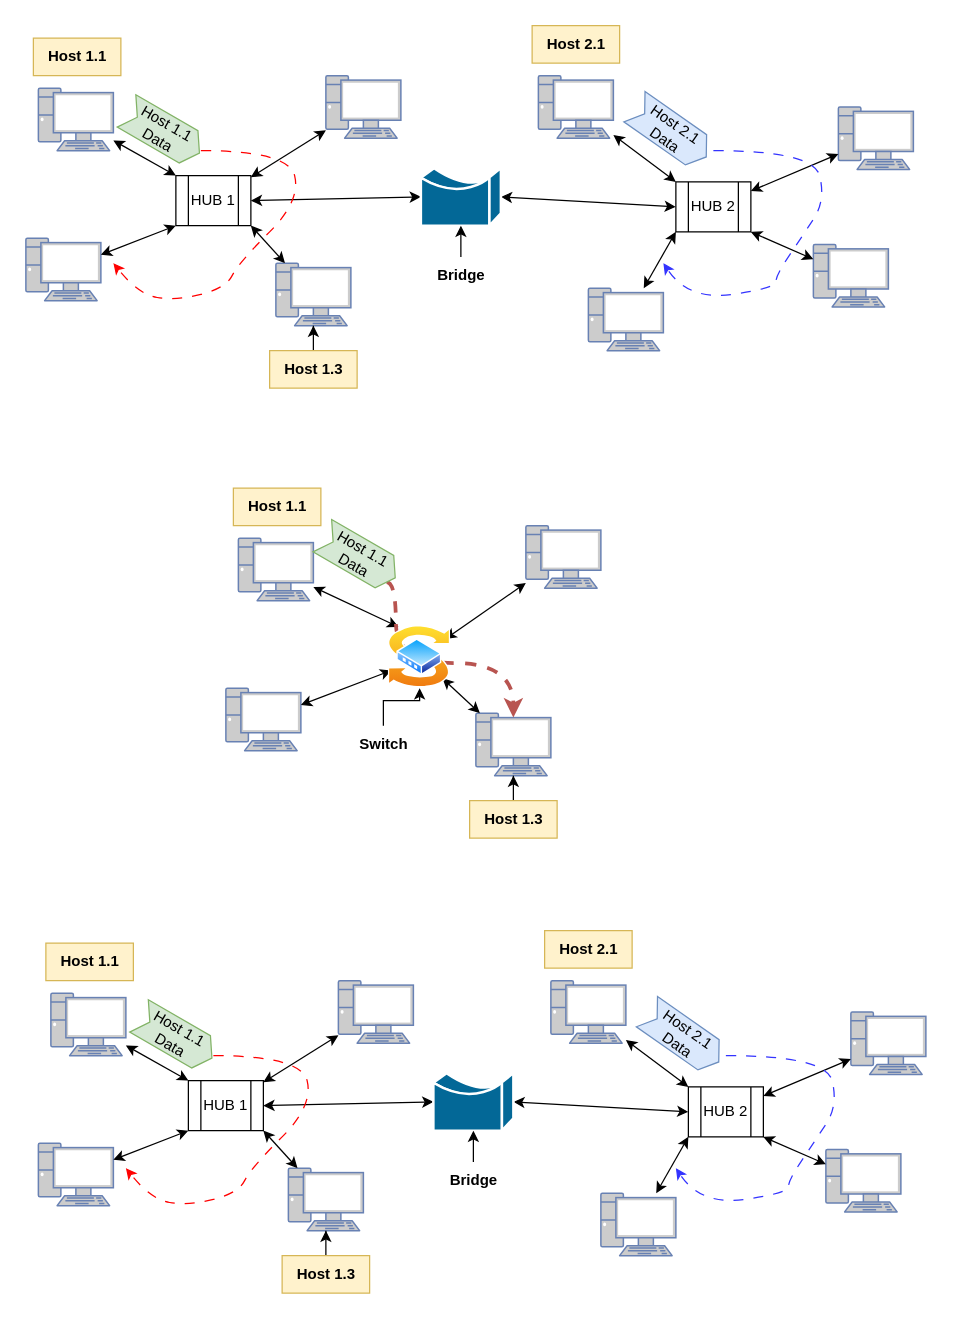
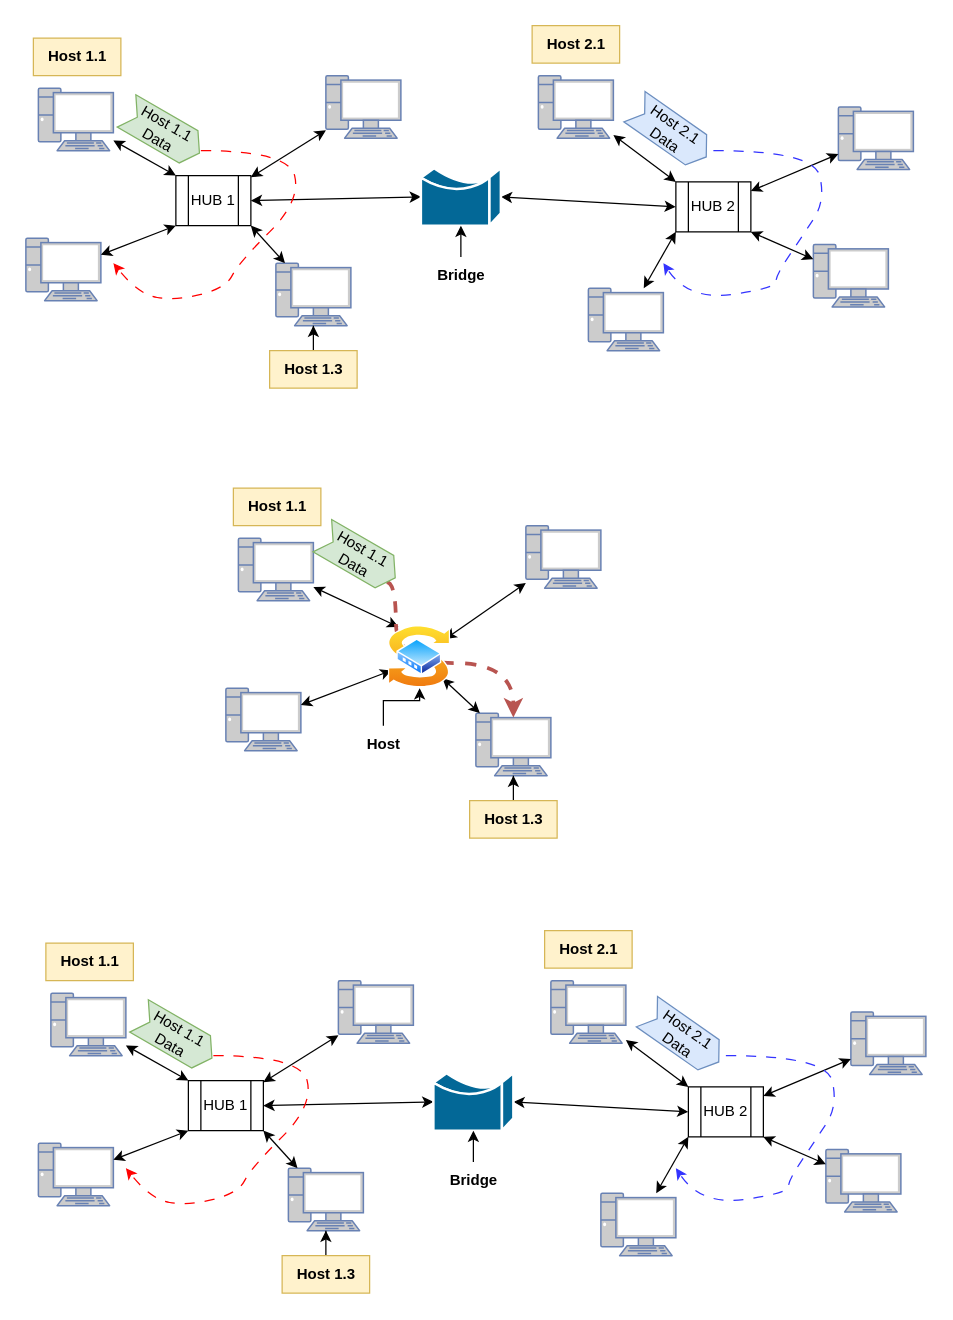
(384, 744) -> (384, 744)
